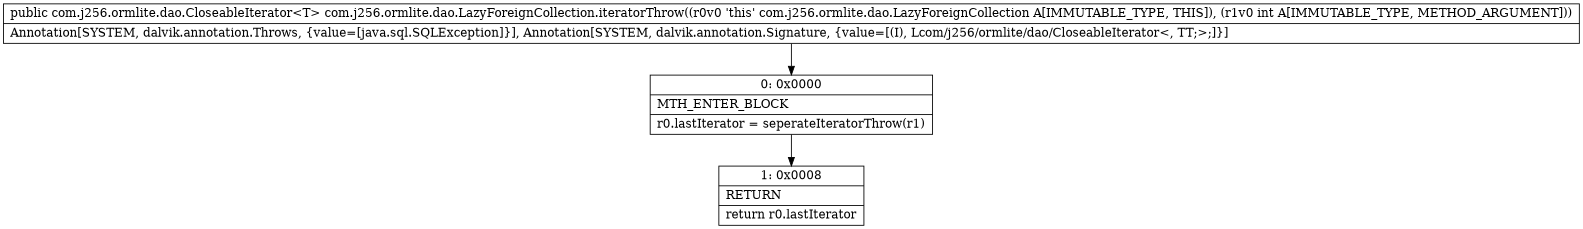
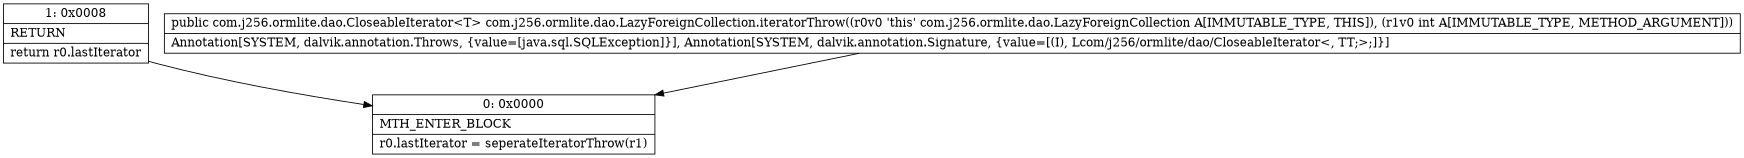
(791, 146) -> (256, 86)
